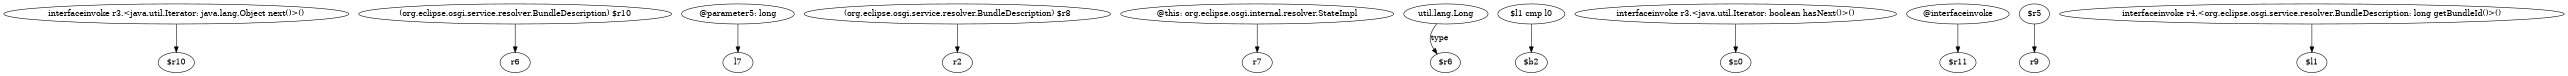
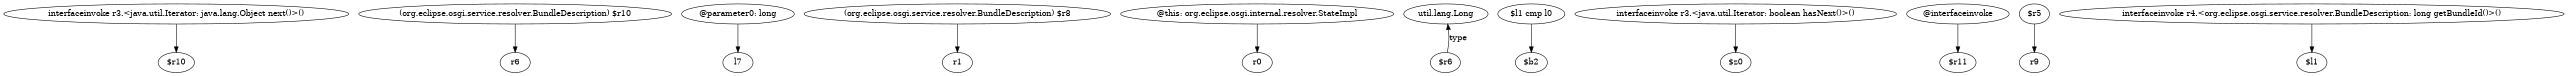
(738, 14) -> (738, 14)
(1430, 36) -> (1449, 41)
(957, 63) -> (957, 63)
(1257, 63) -> (1257, 63)
